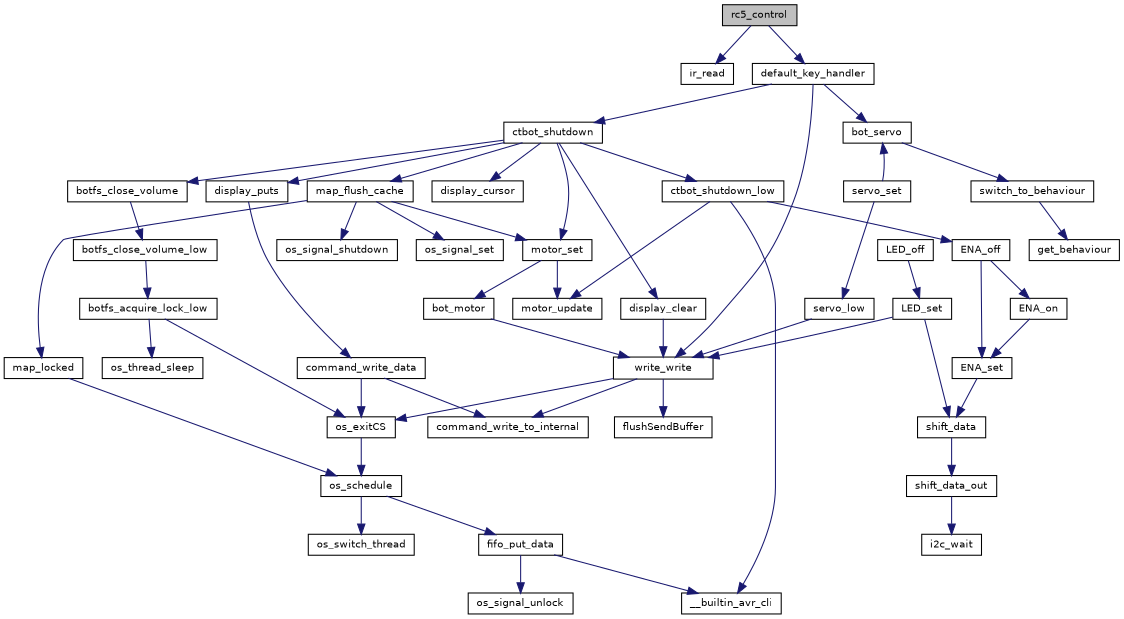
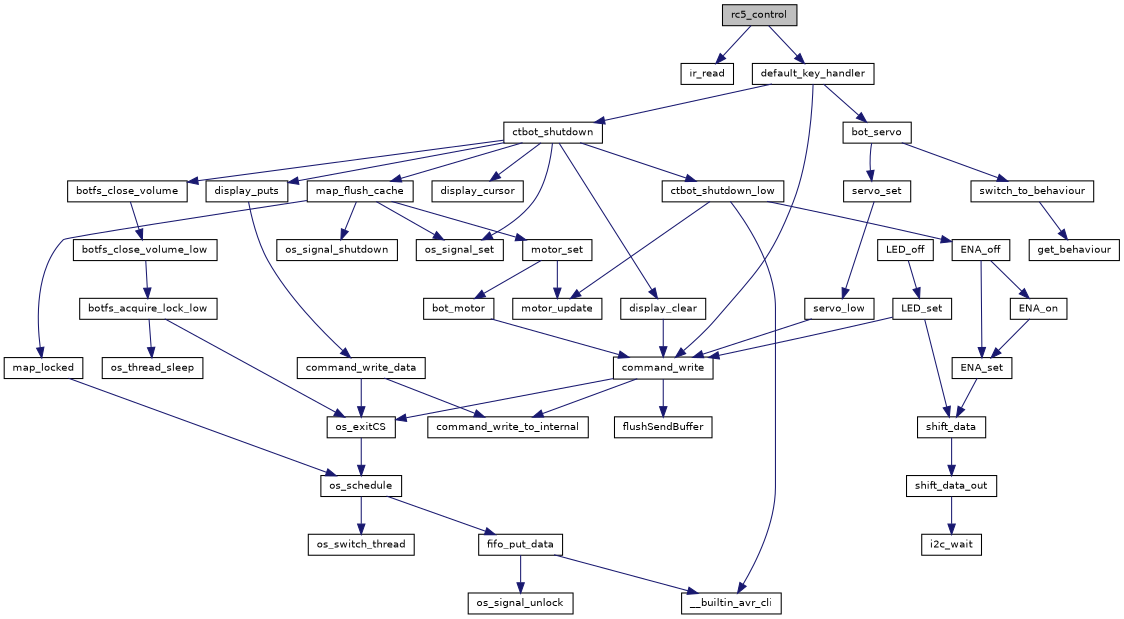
(884, 167) -> (870, 157)
(568, 186) -> (536, 198)
(663, 368) -> (663, 368)
